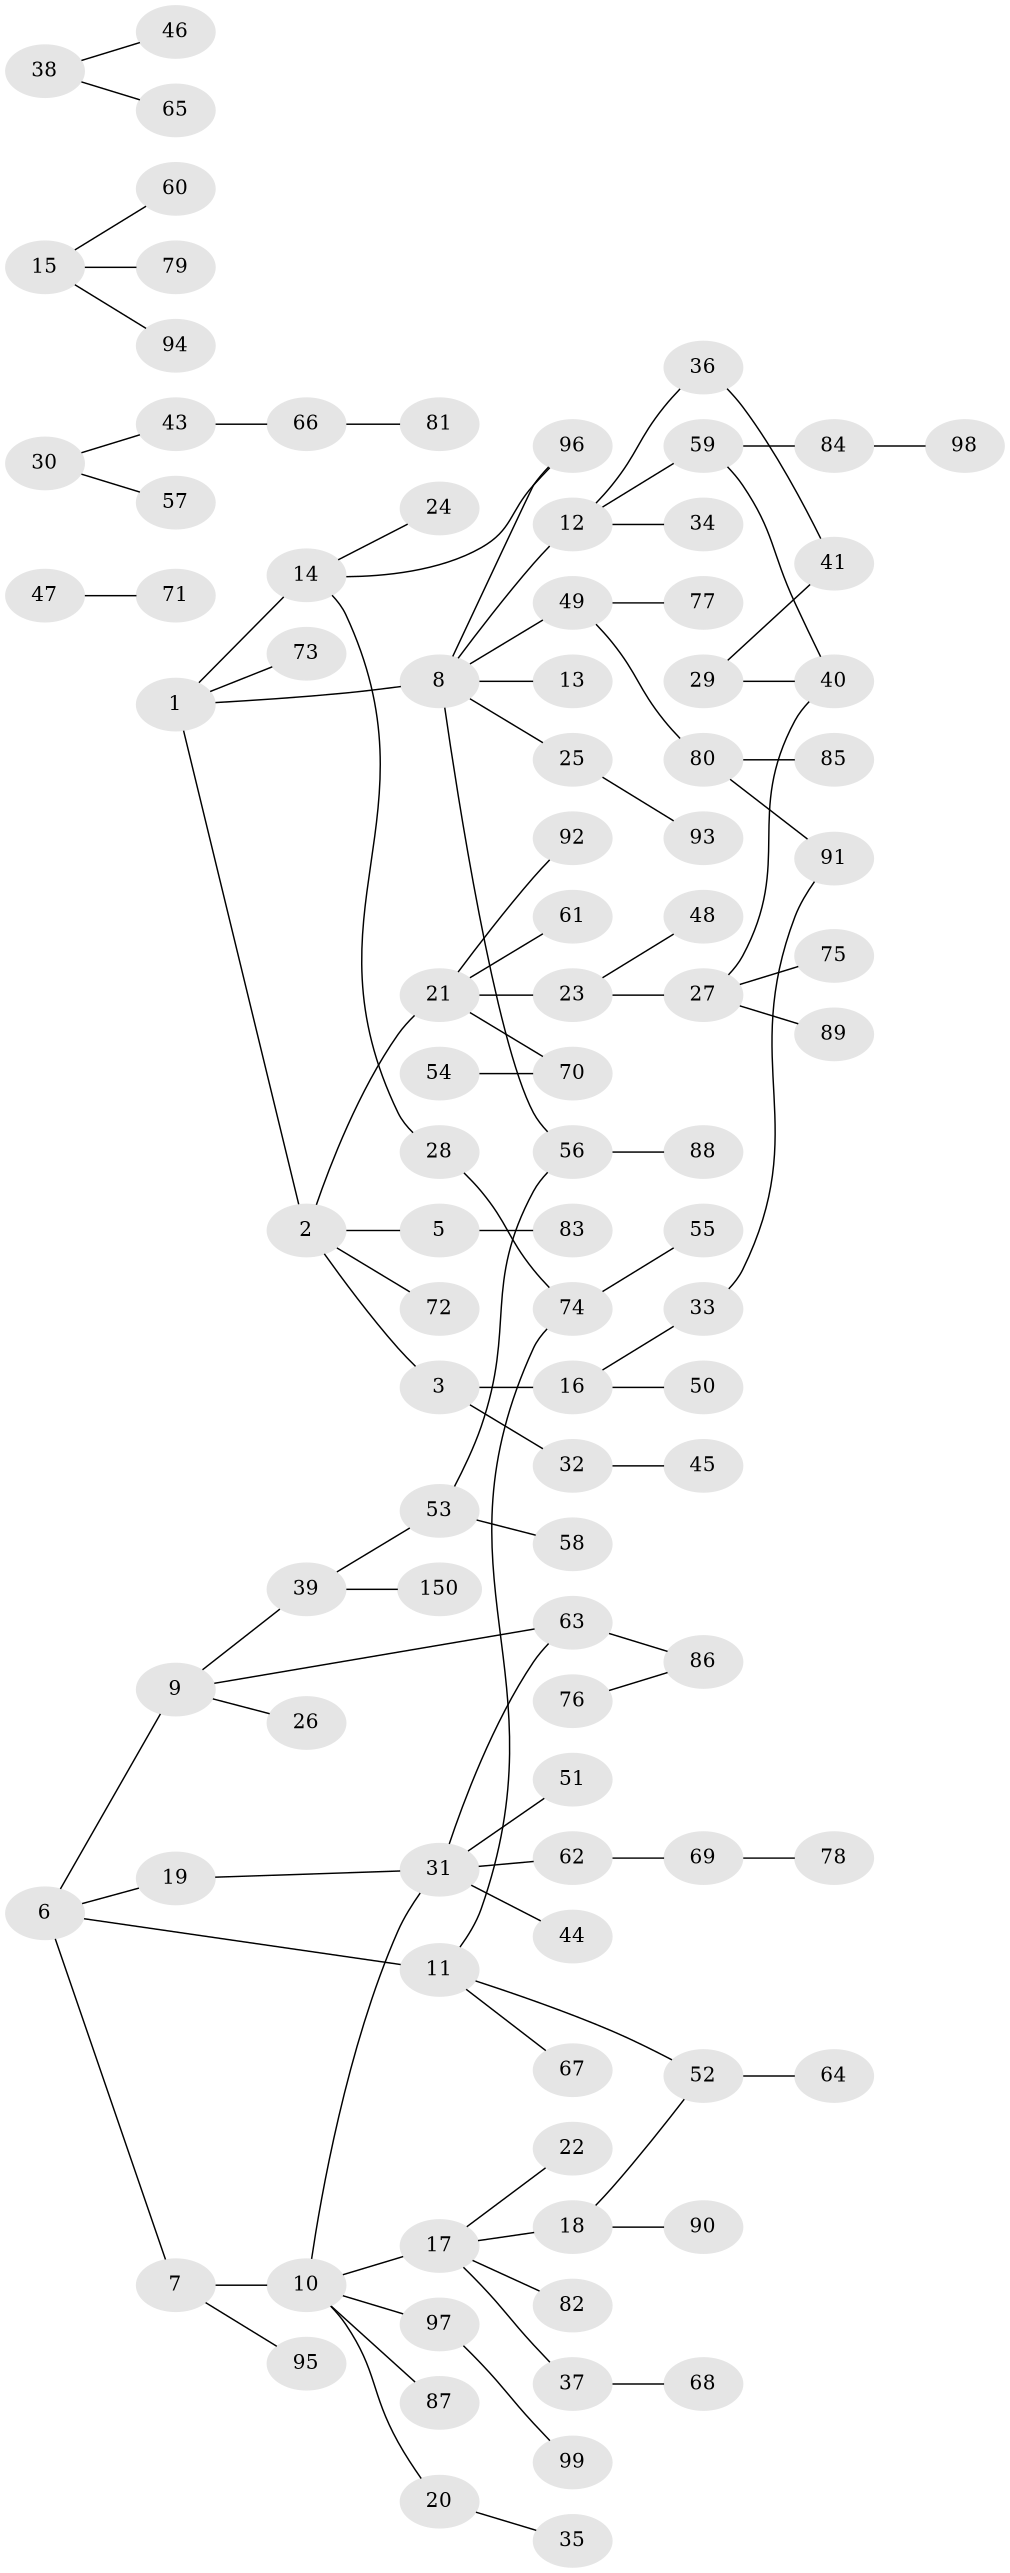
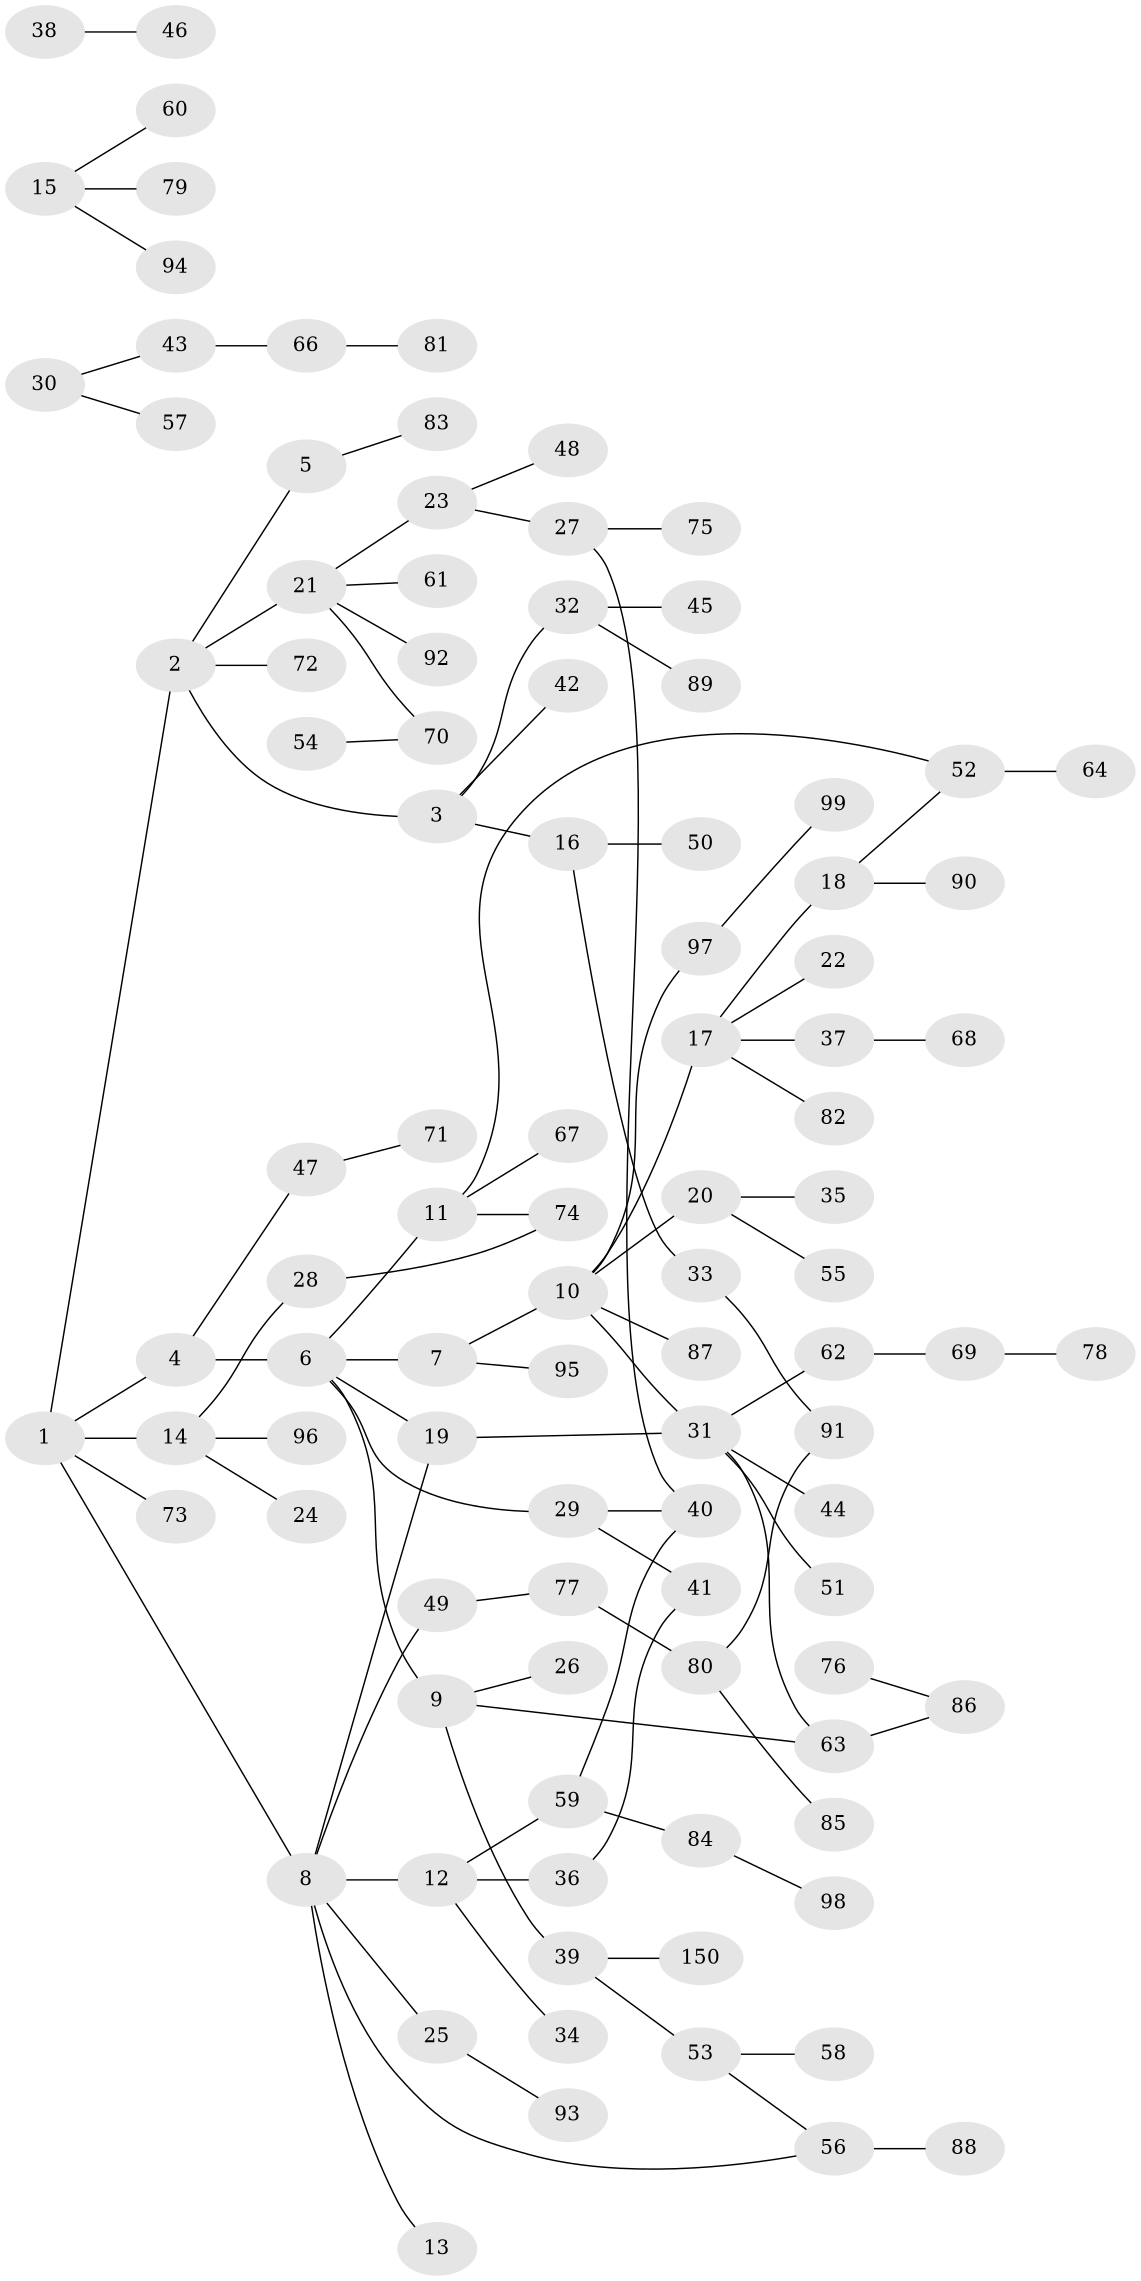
(176, 110) -> none
(498, 560) -> (371, 1659)
(638, 681) -> (637, 1630)
none -> (568, 686)
(763, 1013) -> (638, 649)
(638, 1270) -> (768, 1236)
none -> (176, 1360)
none -> (405, 1482)
